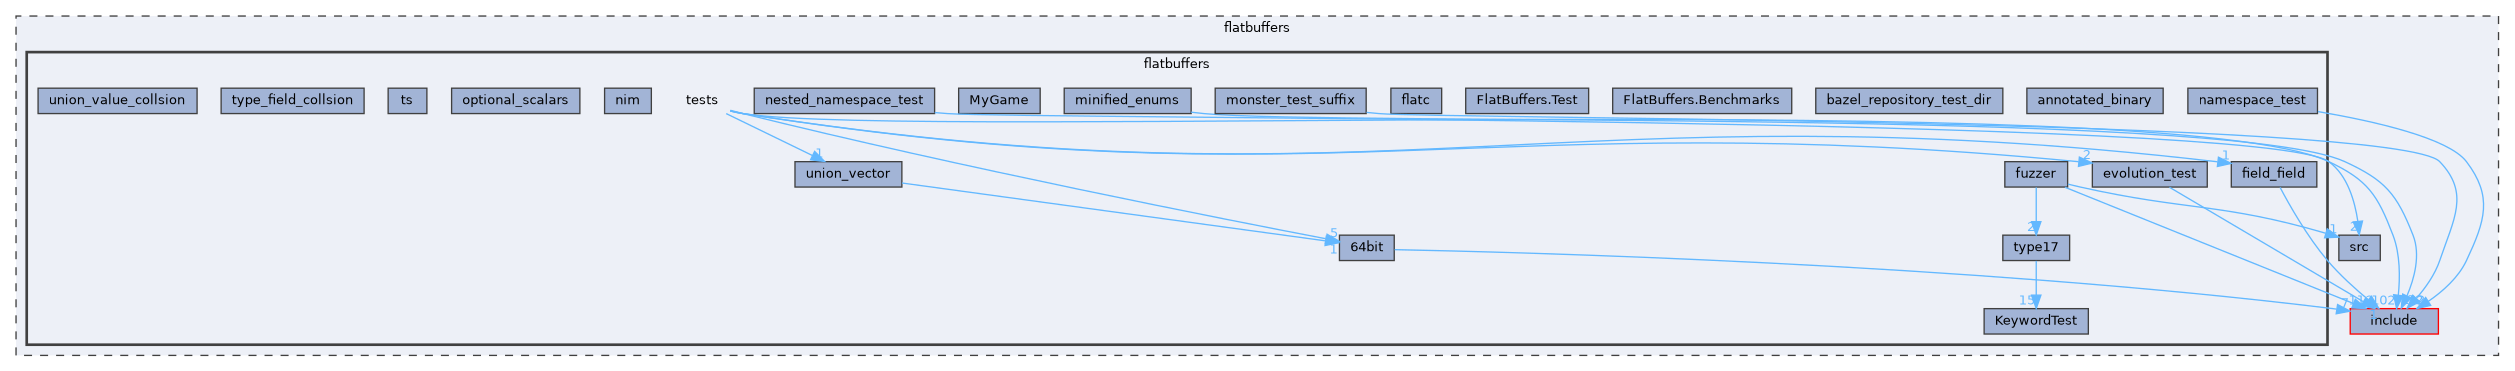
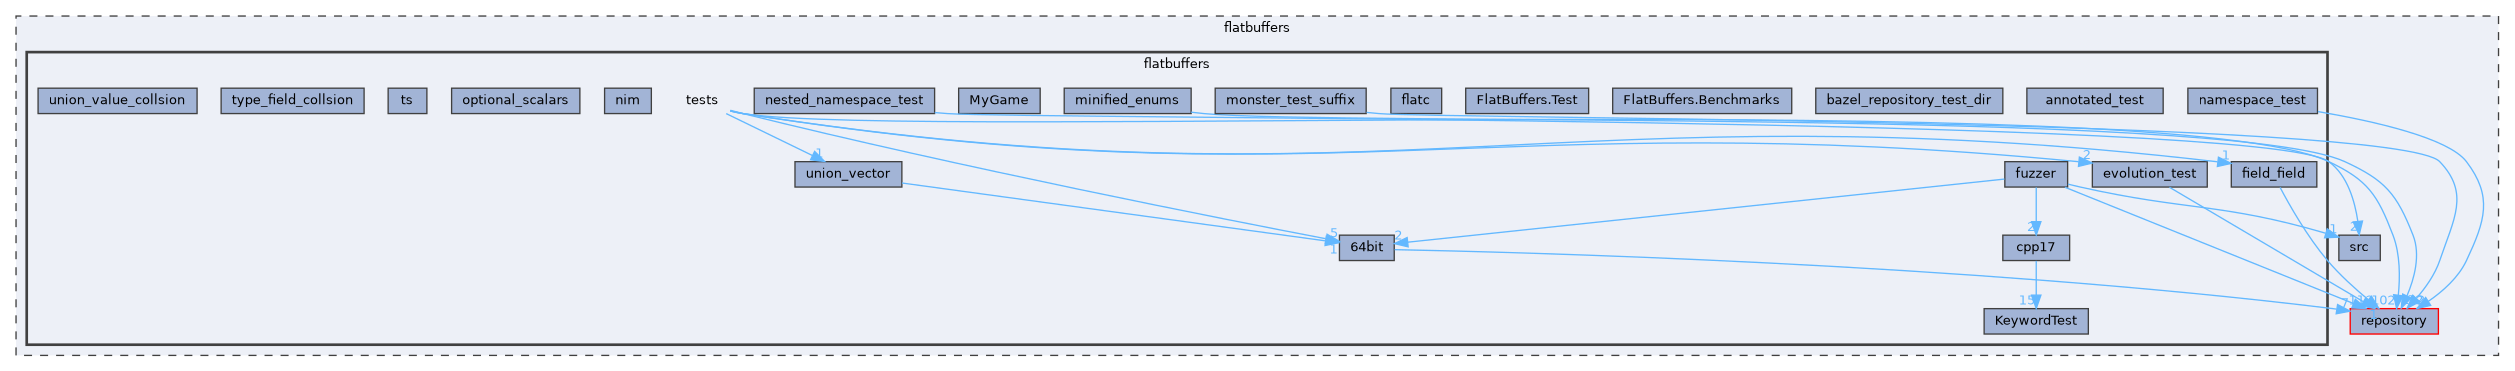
(2095, 101) -> (2095, 101)
none -> (1706, 211)
(2036, 248) -> (2036, 248)
(2394, 321) -> (2394, 321)
